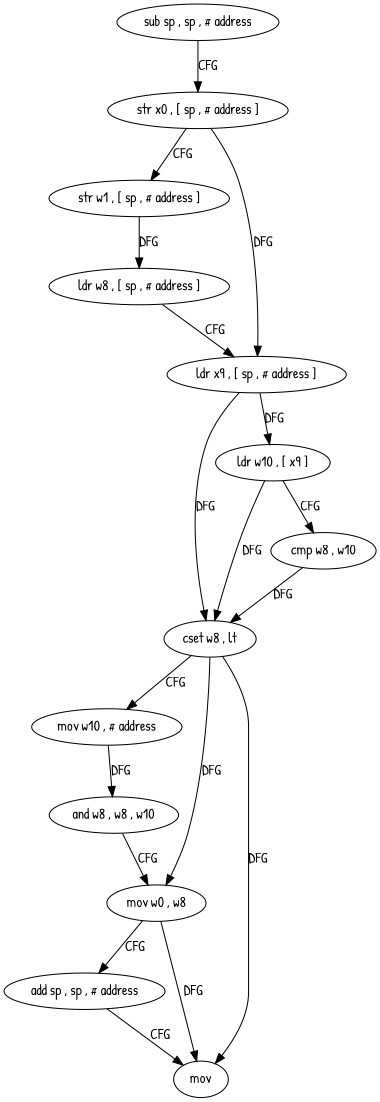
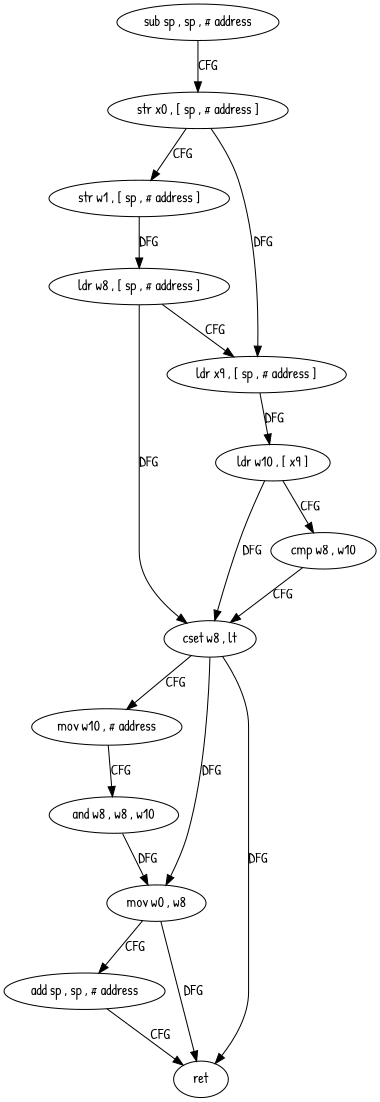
(196, 496) -> (139, 468)
(283, 595) -> (283, 595)
(121, 771) -> (121, 771)
(148, 859) -> (148, 859)
(201, 1079) -> (201, 1079)
